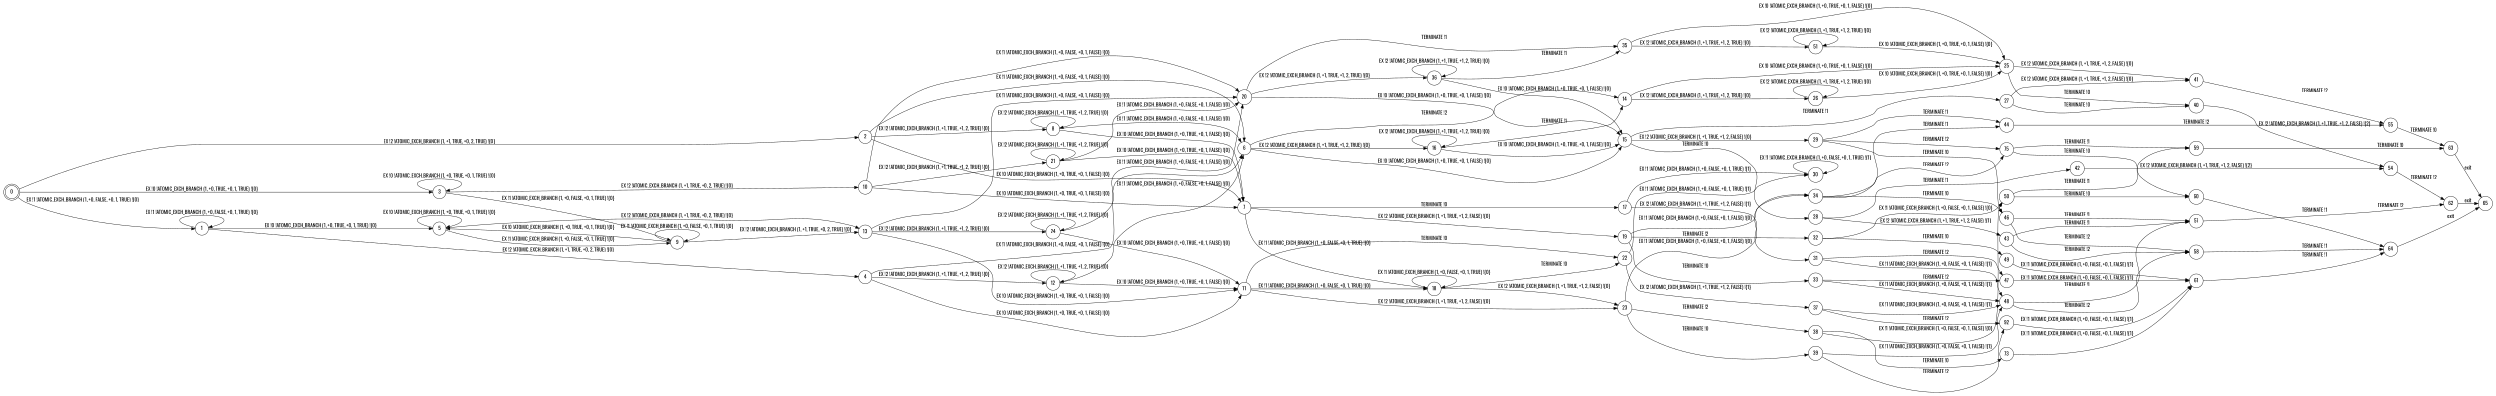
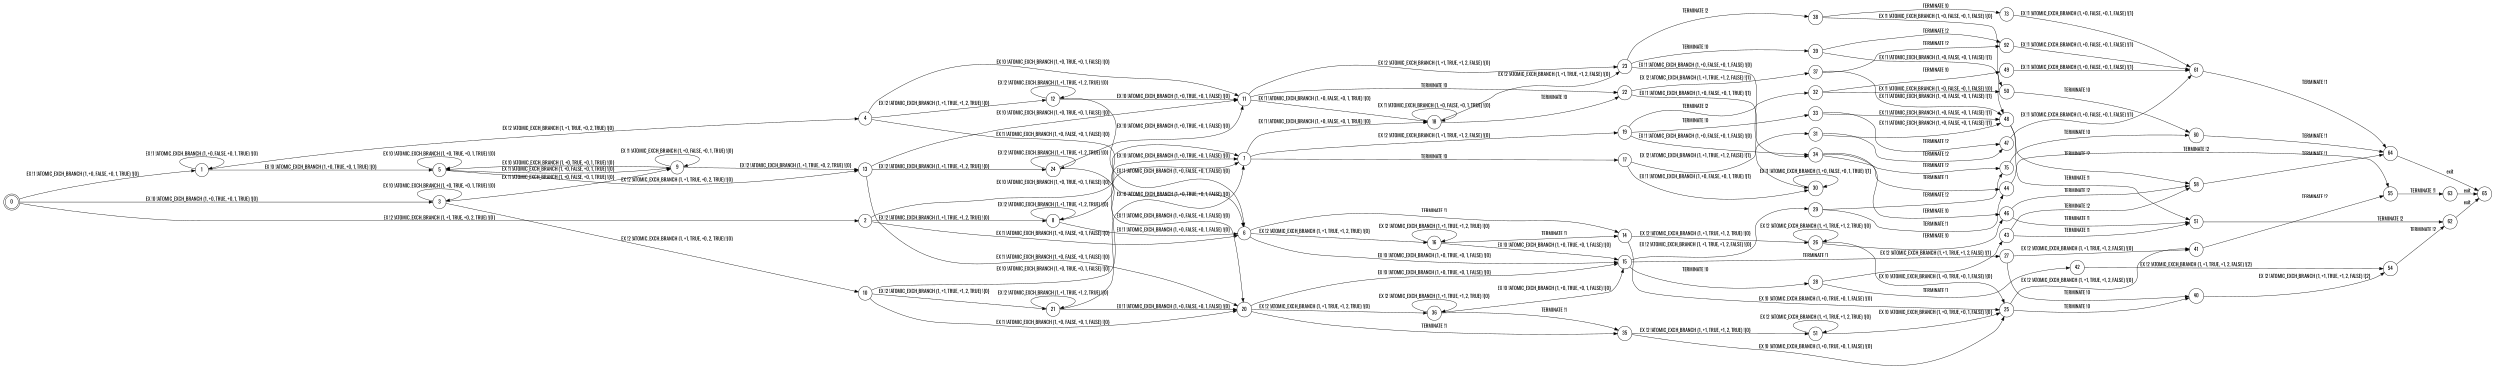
(1434, 113) -> (1434, 211)
(2424, 130) -> (2423, 191)
(2196, 148) -> none
(1931, 157) -> (1917, 249)
